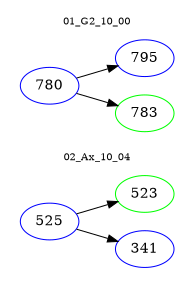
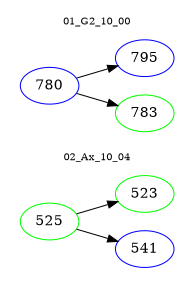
(50, 222) -> (50, 222)
(145, 249) -> (145, 249)
